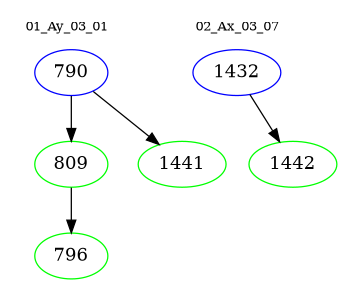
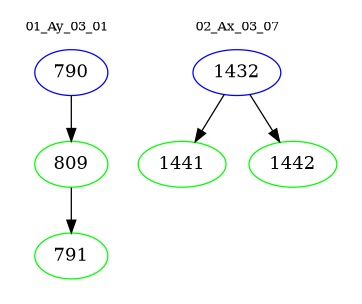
(110, 105) -> (213, 113)
(71, 256) -> (71, 256)
